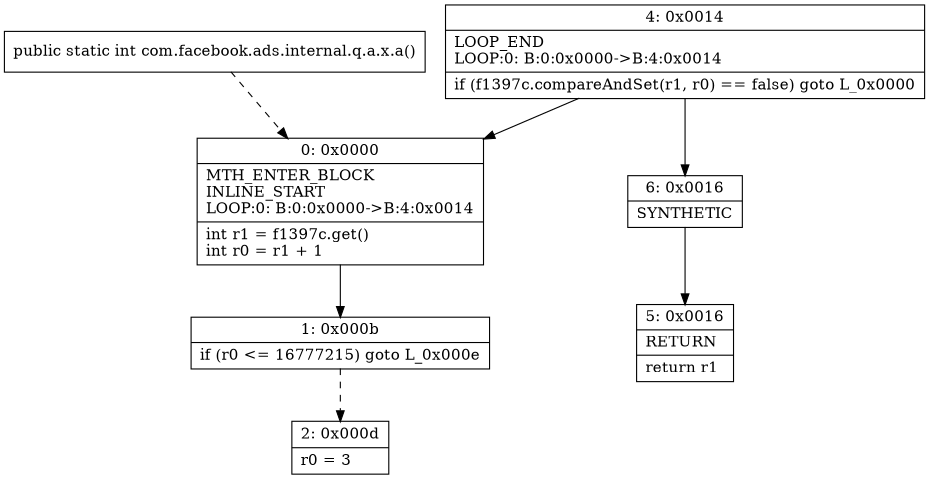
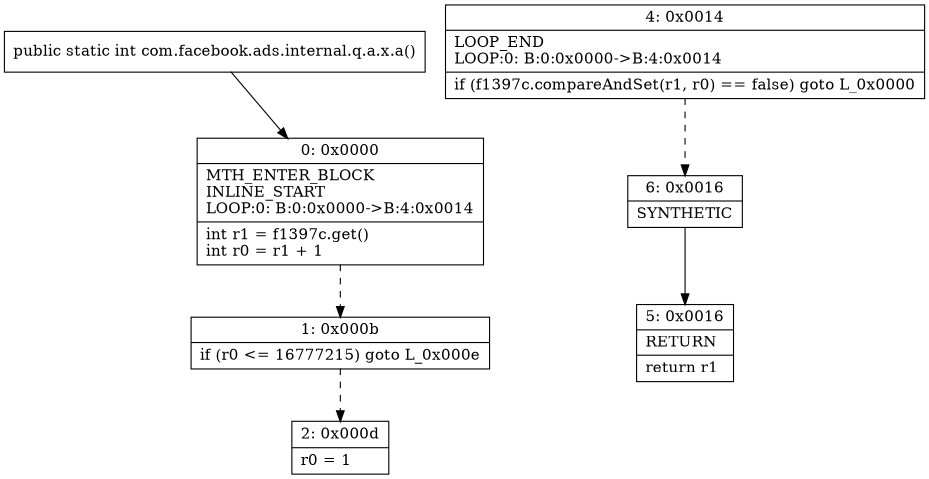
(256, 101) -> (256, 101)
(537, 116) -> none
(685, 132) -> (685, 132)
(340, 286) -> (340, 286)
(326, 460) -> (326, 460)
